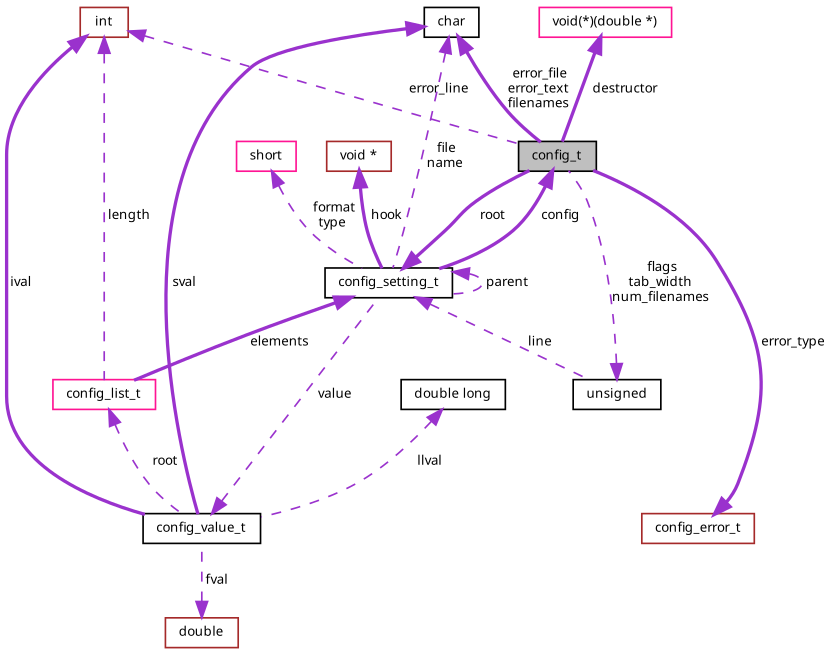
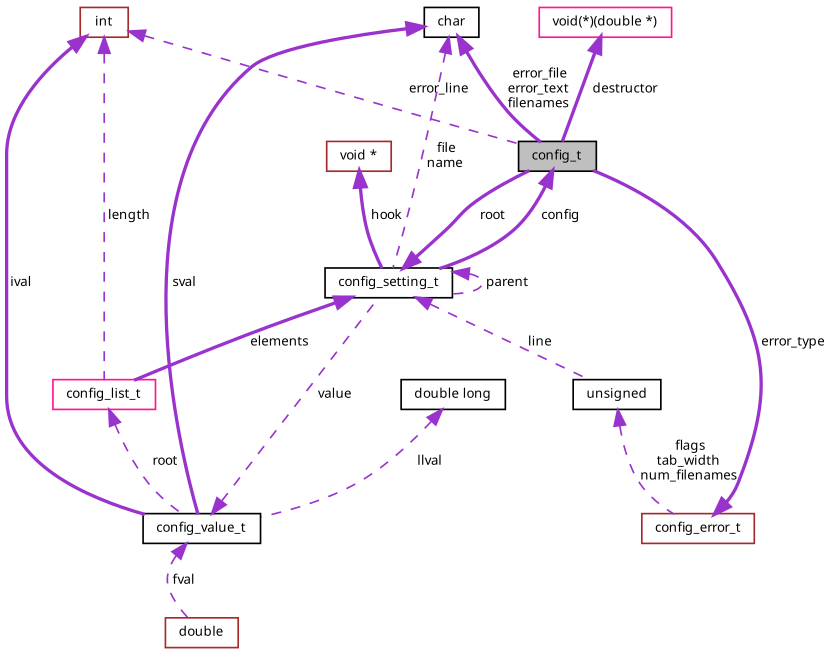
(266, 156) -> none
(605, 263) -> (636, 477)
(202, 572) -> (169, 589)
